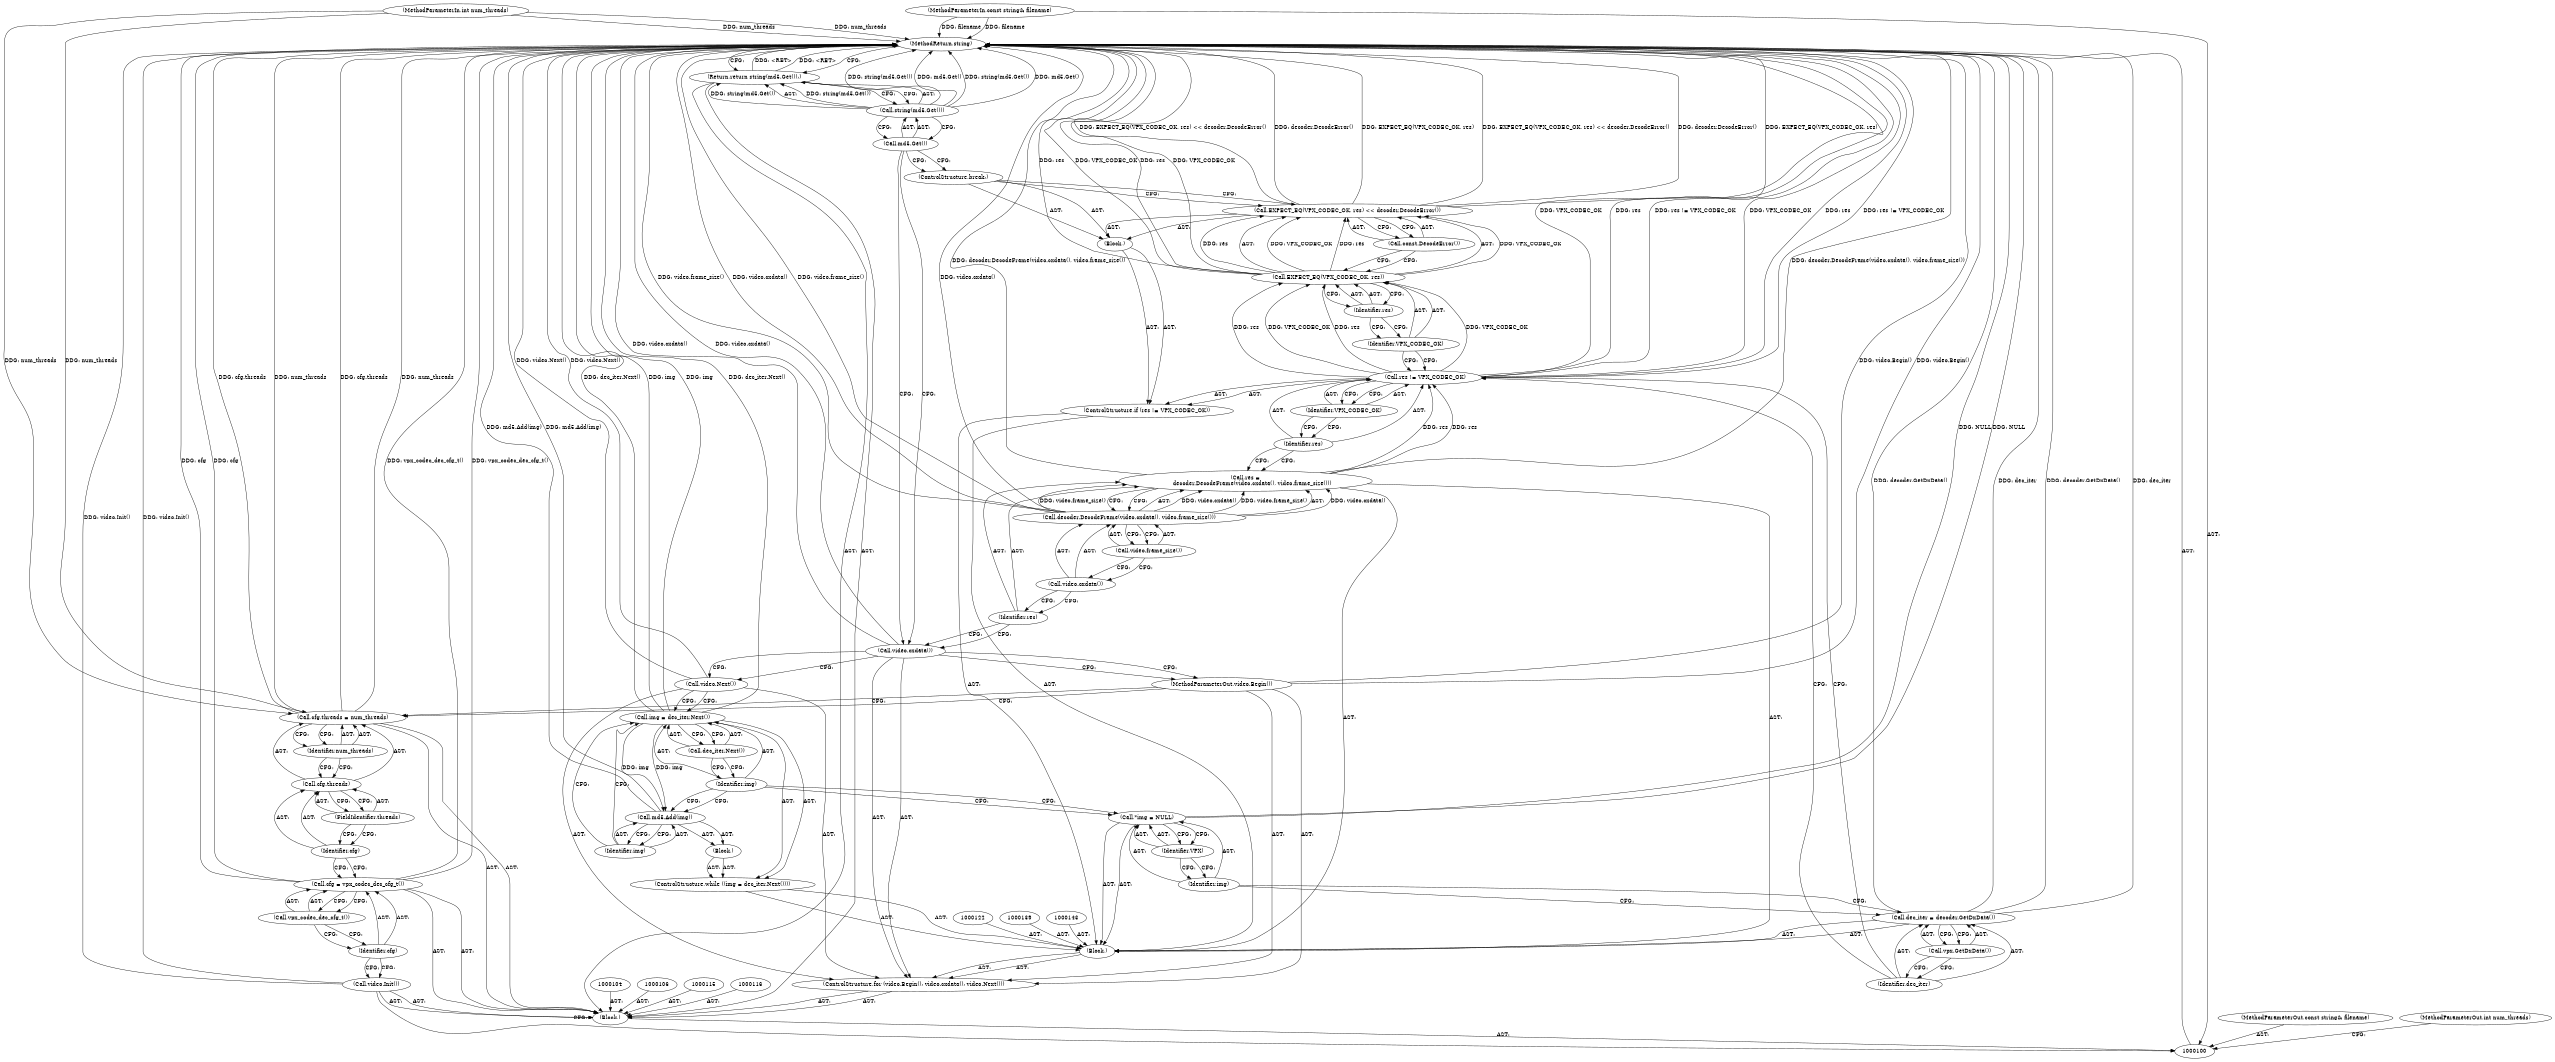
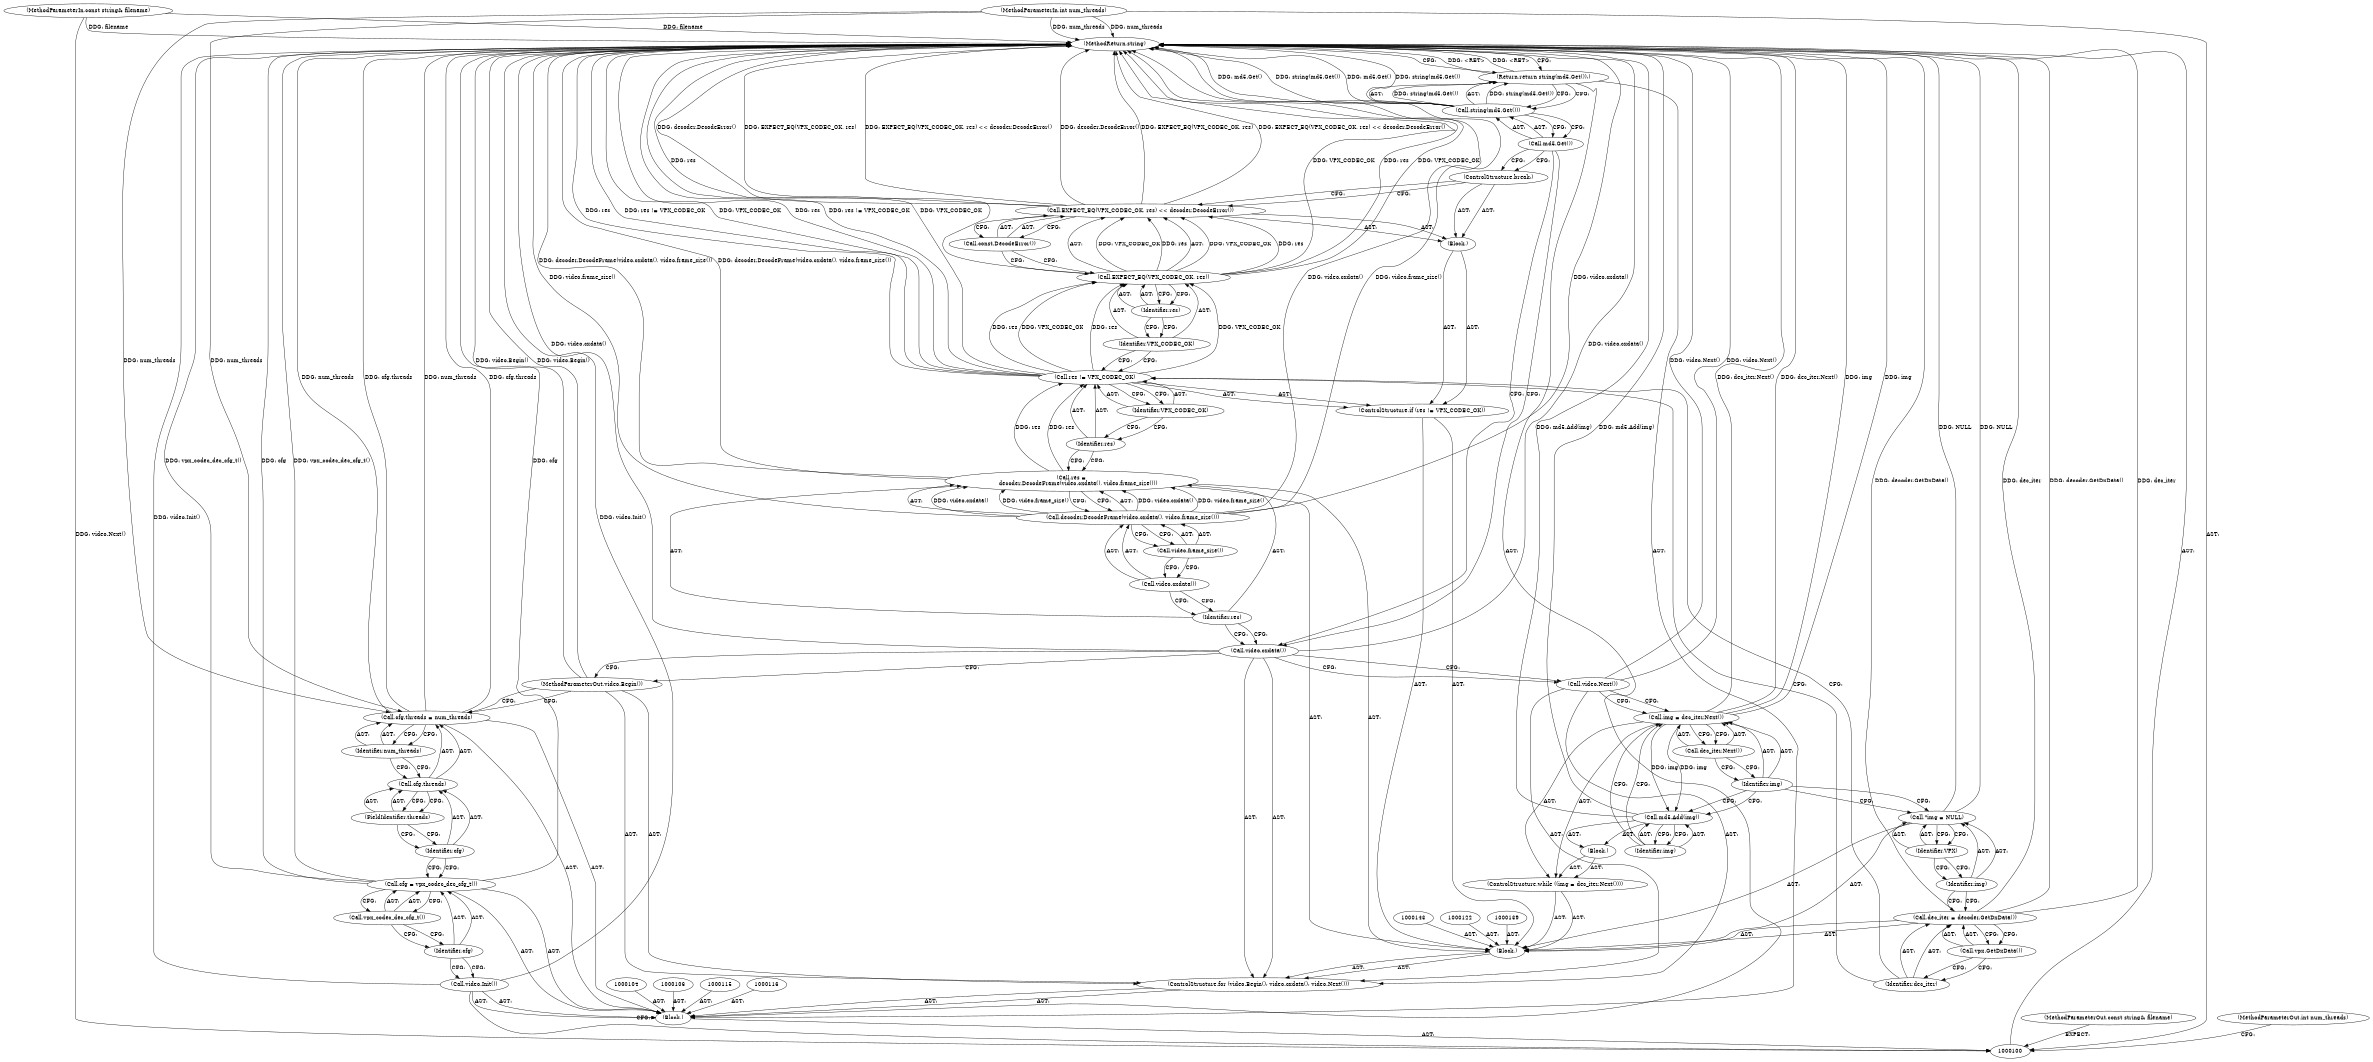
none -> (2207, 79)
(2215, 534) -> (101, 534)
(2264, 1035) -> (2079, 1035)
